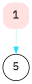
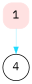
(16, 67) -> (16, 67)
